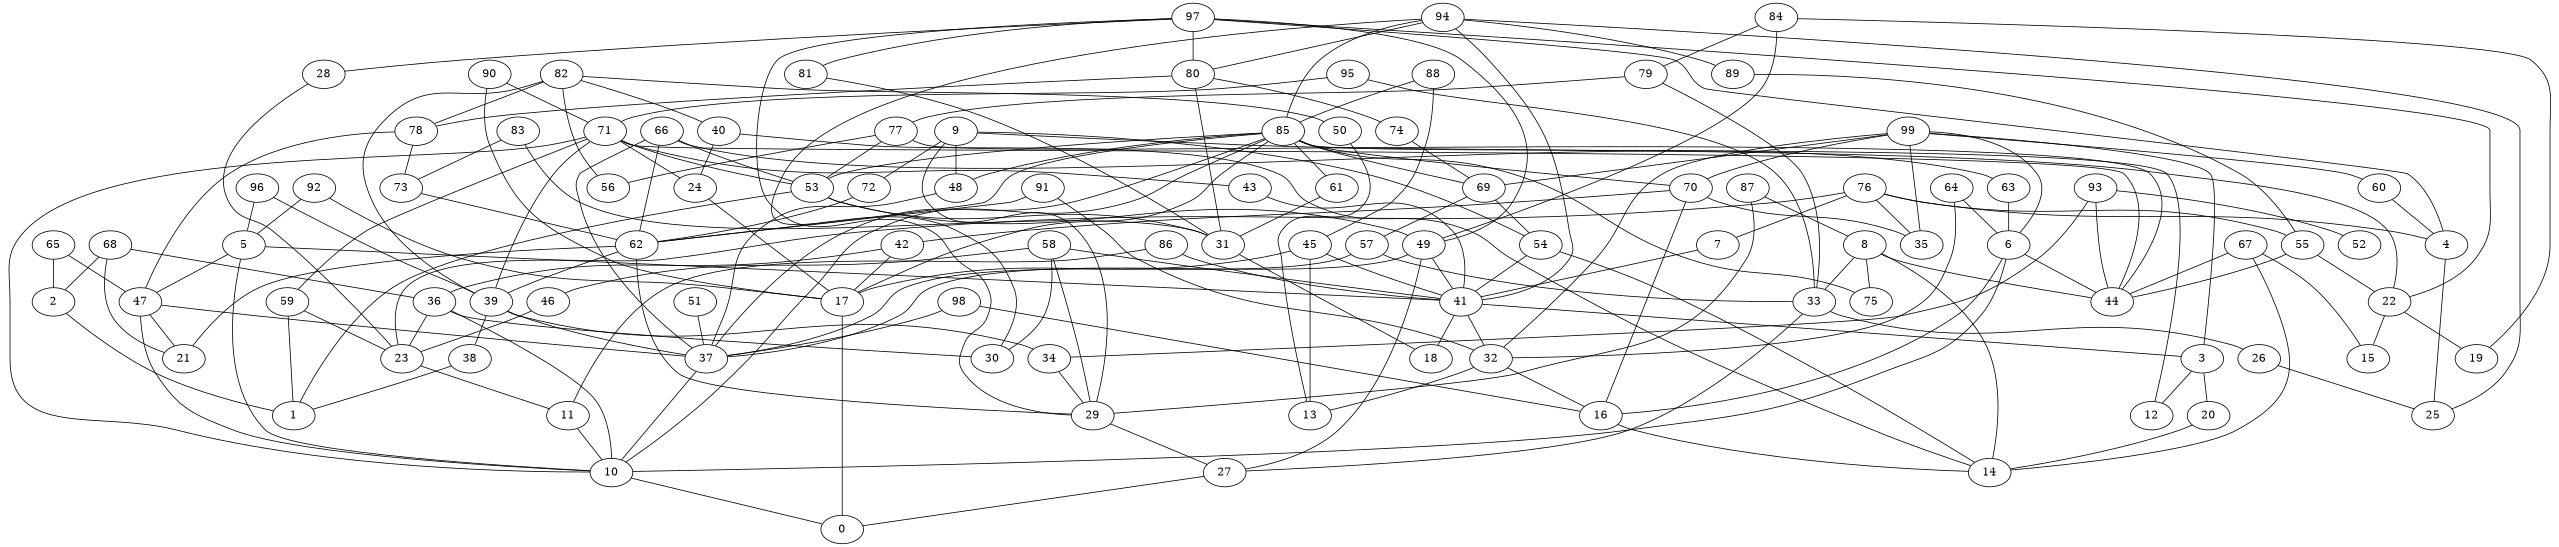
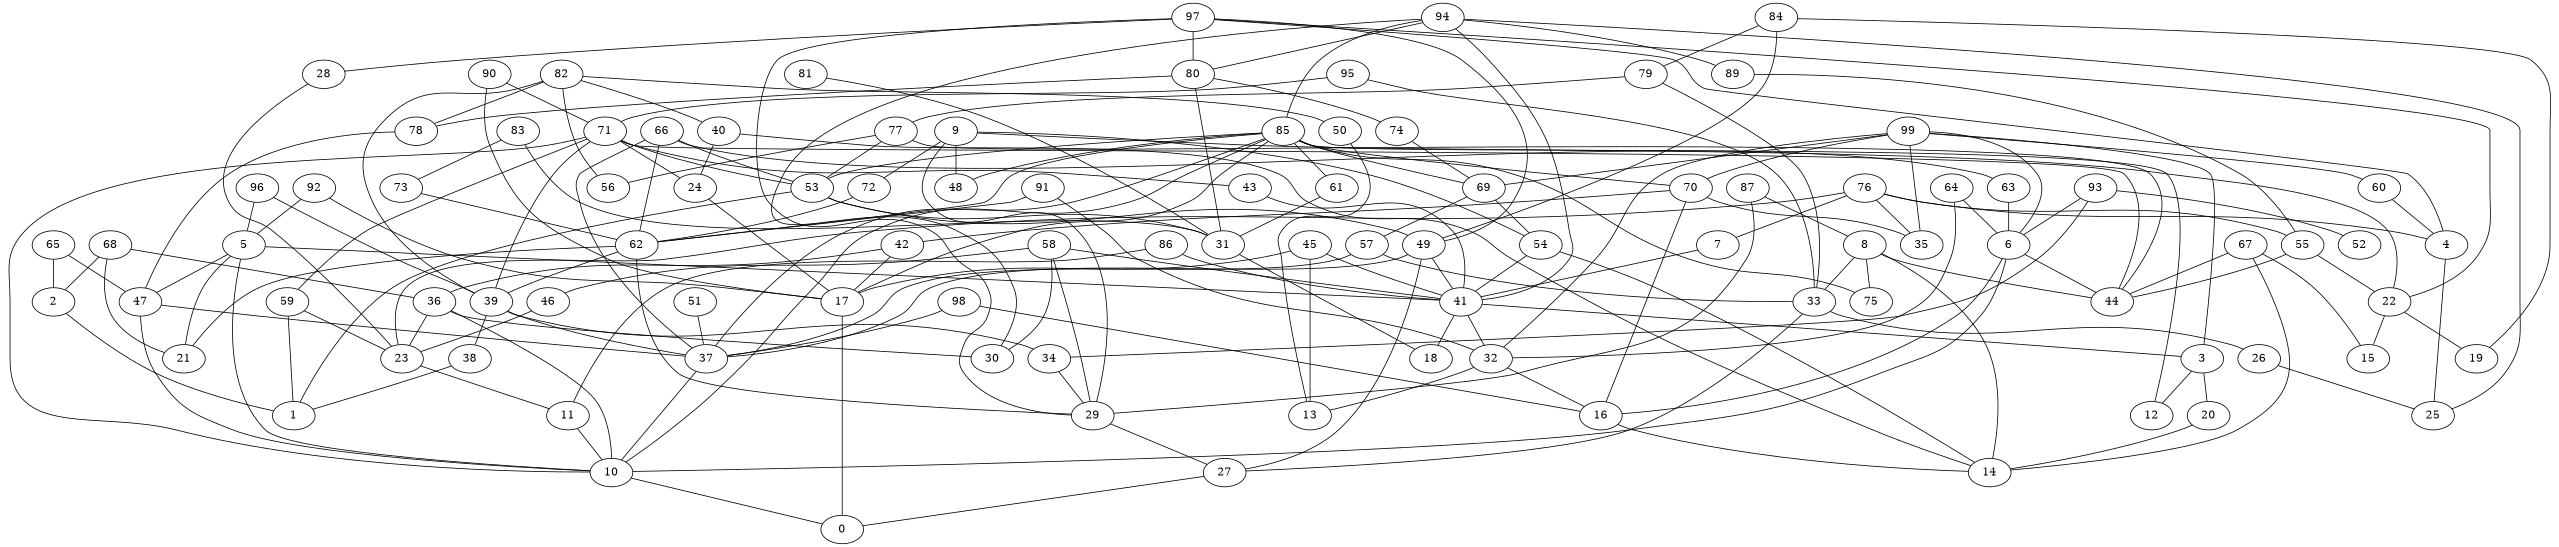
(987, 33) -> none
(1433, 74) -> none
(409, 160) -> none
(790, 211) -> none
(2099, 245) -> (2046, 220)
(162, 330) -> (199, 296)
